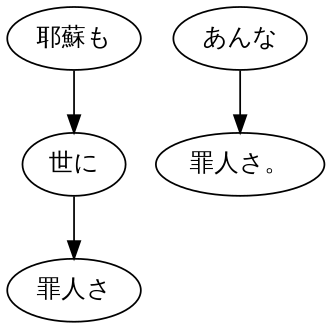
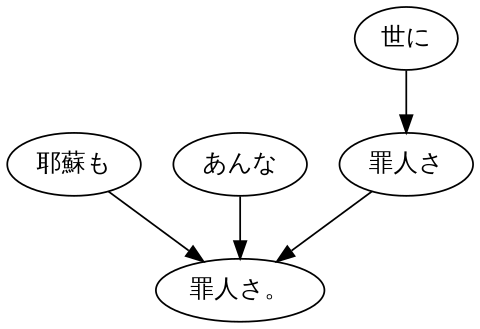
(74, 93) -> (149, 221)
none -> (332, 221)
